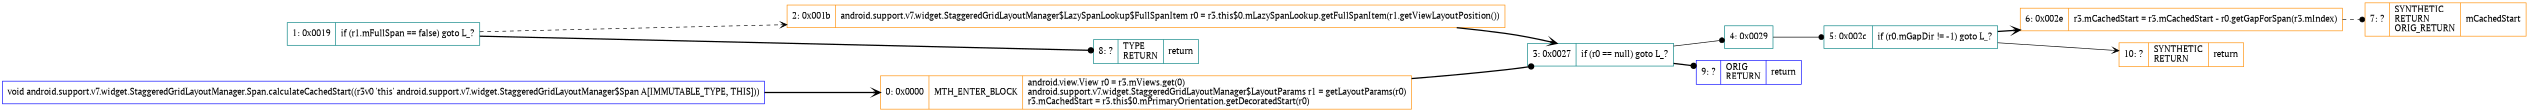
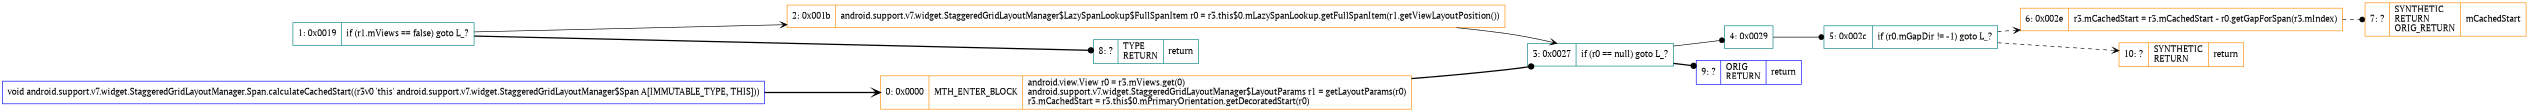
(630, 28) -> (627, 28)
(2006, 31) -> (2006, 31)
(1504, 33) -> (1504, 33)
(408, 34) -> (408, 34)
(2055, 47) -> (2055, 47)
